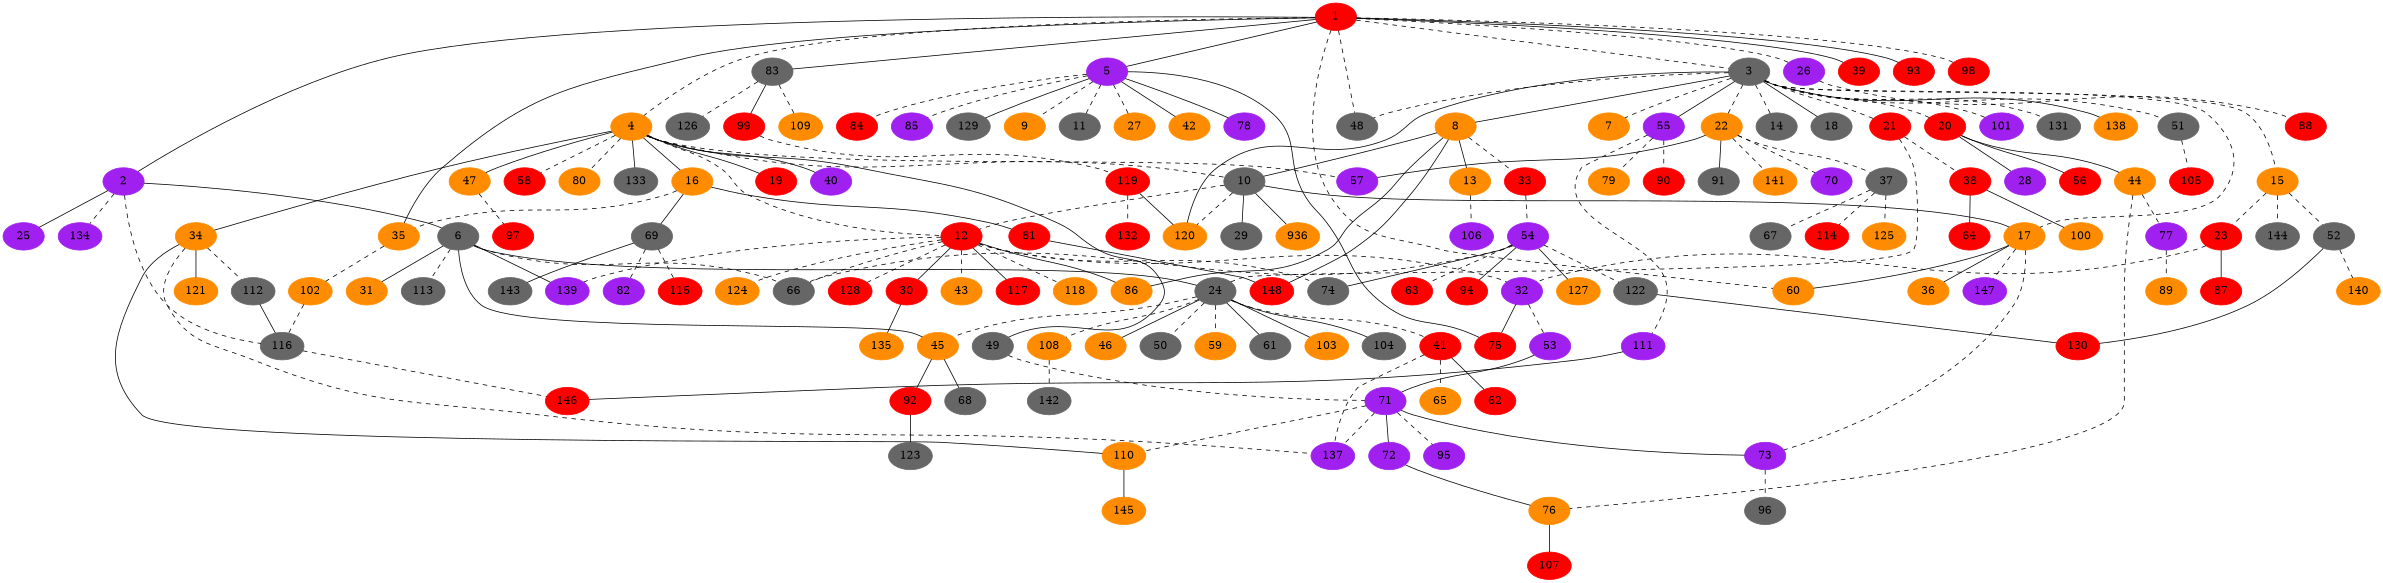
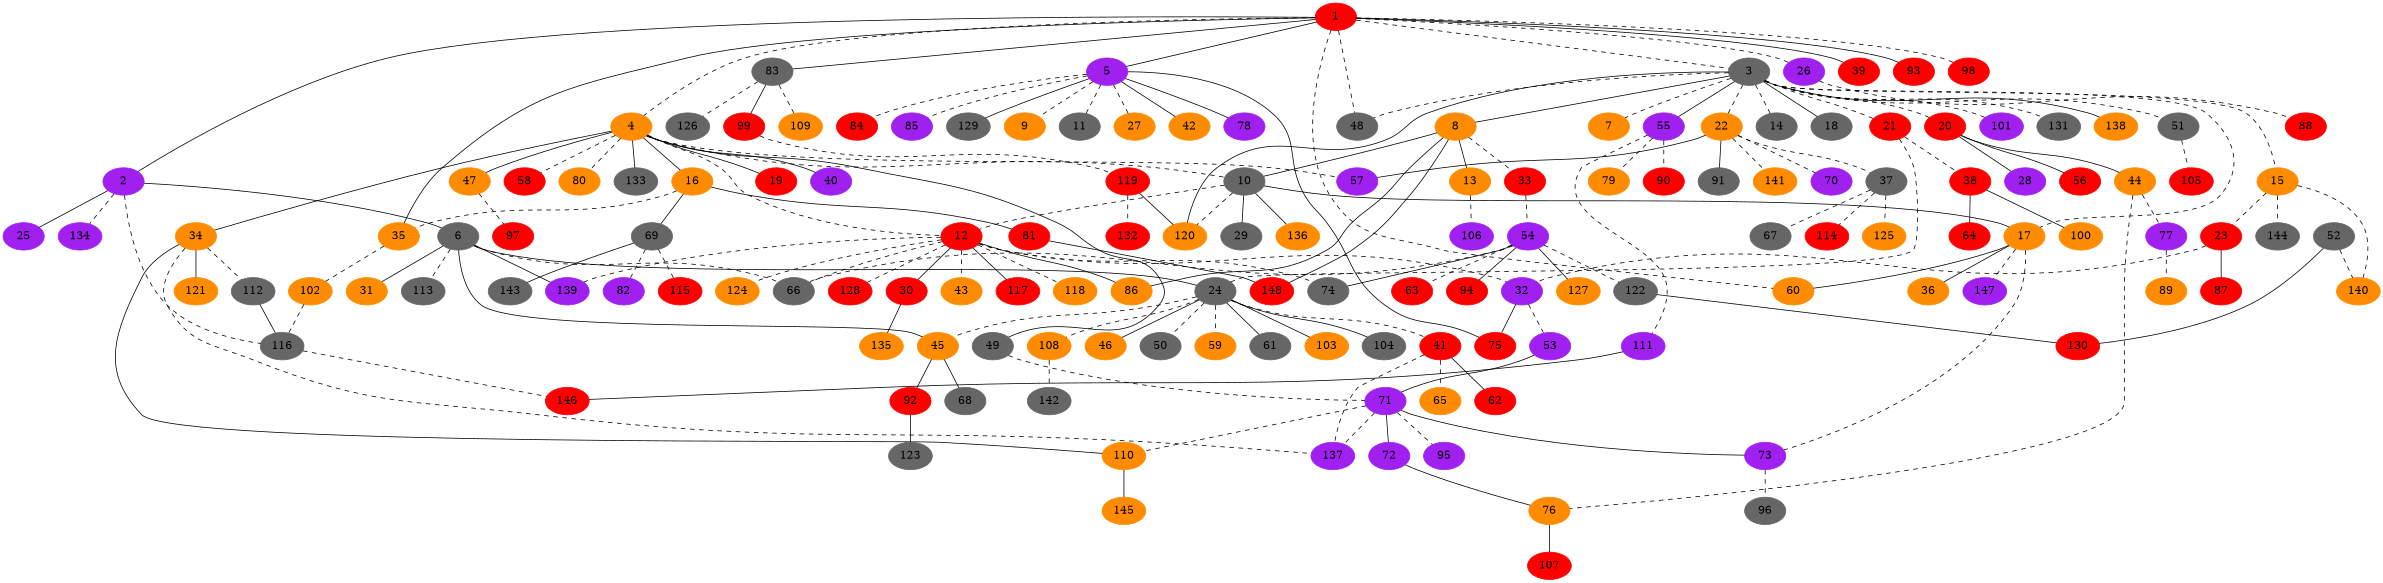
(2306, 209) -> (2356, 215)
(1298, 236) -> (1298, 236)
